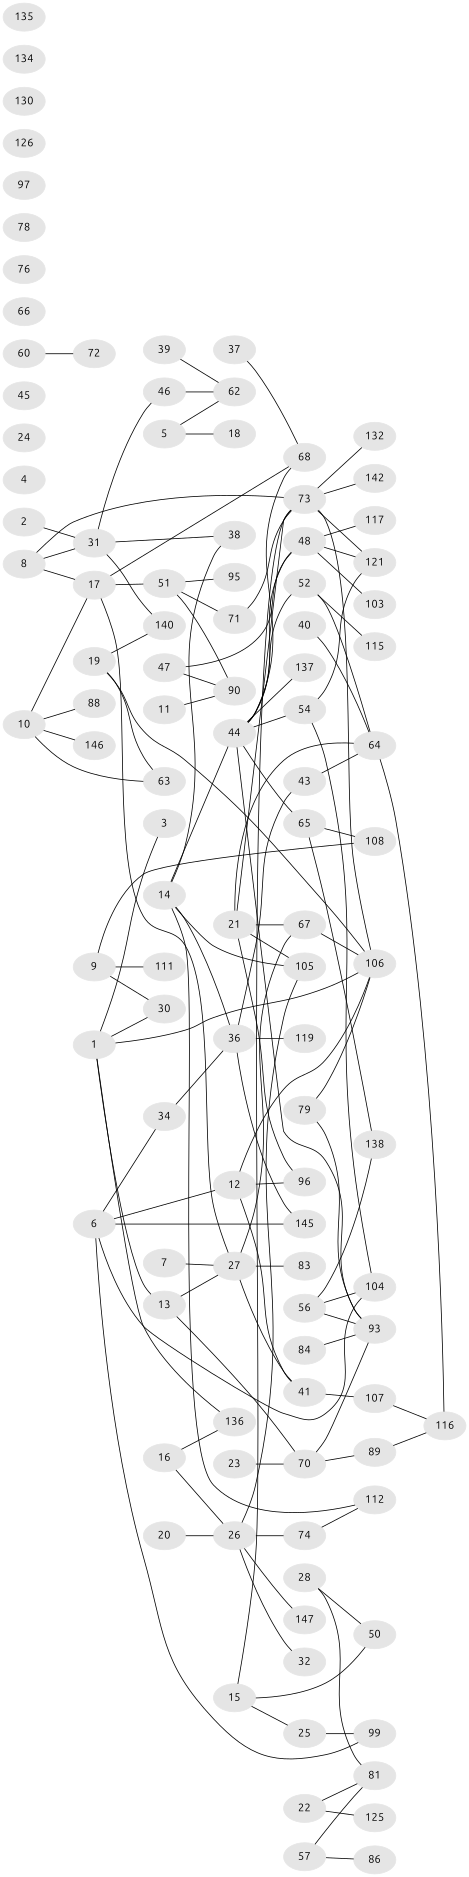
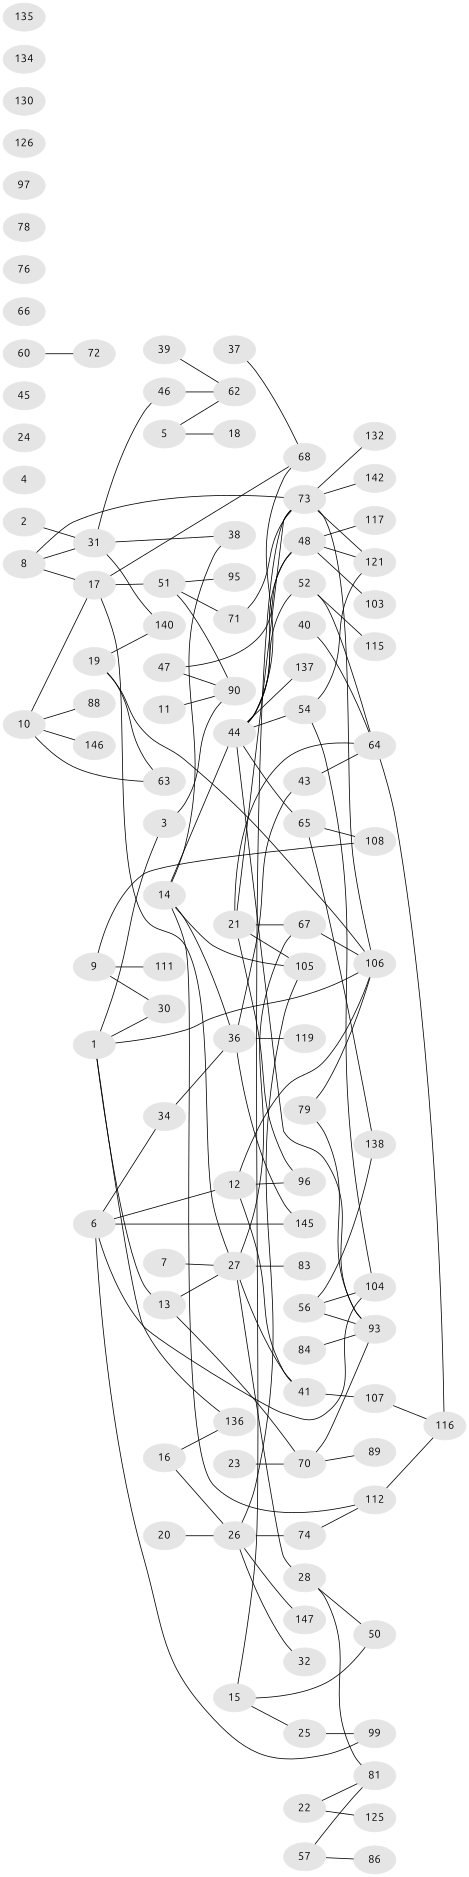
none -> (200, 754)
none -> (253, 1382)
(410, 1439) -> (410, 1463)
